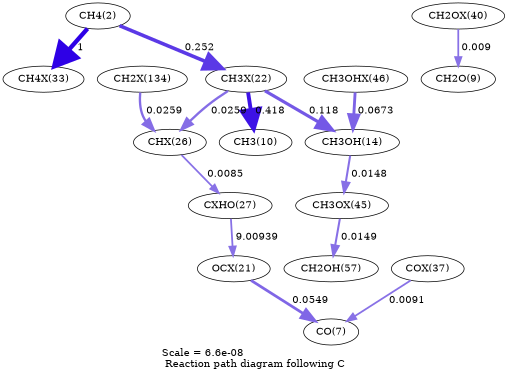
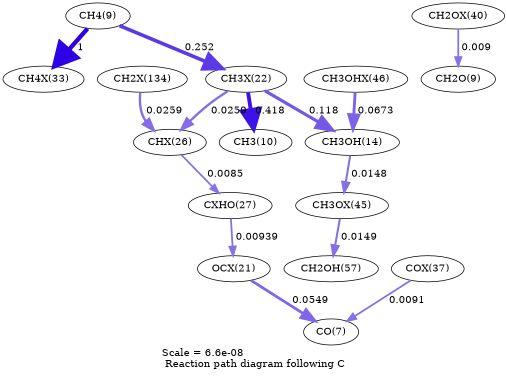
(98, 16) -> (98, 16)
(256, 237) -> (256, 237)
